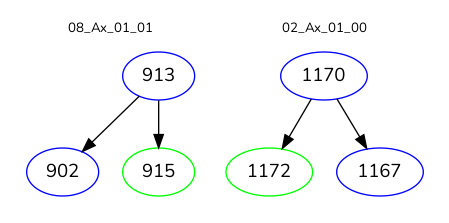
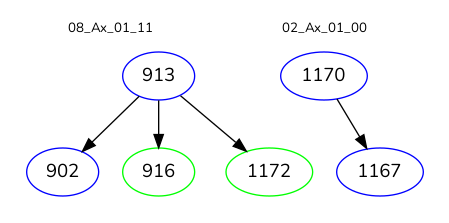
(111, 29) -> (111, 29)
(300, 118) -> (197, 110)
(159, 172) -> (159, 172)
